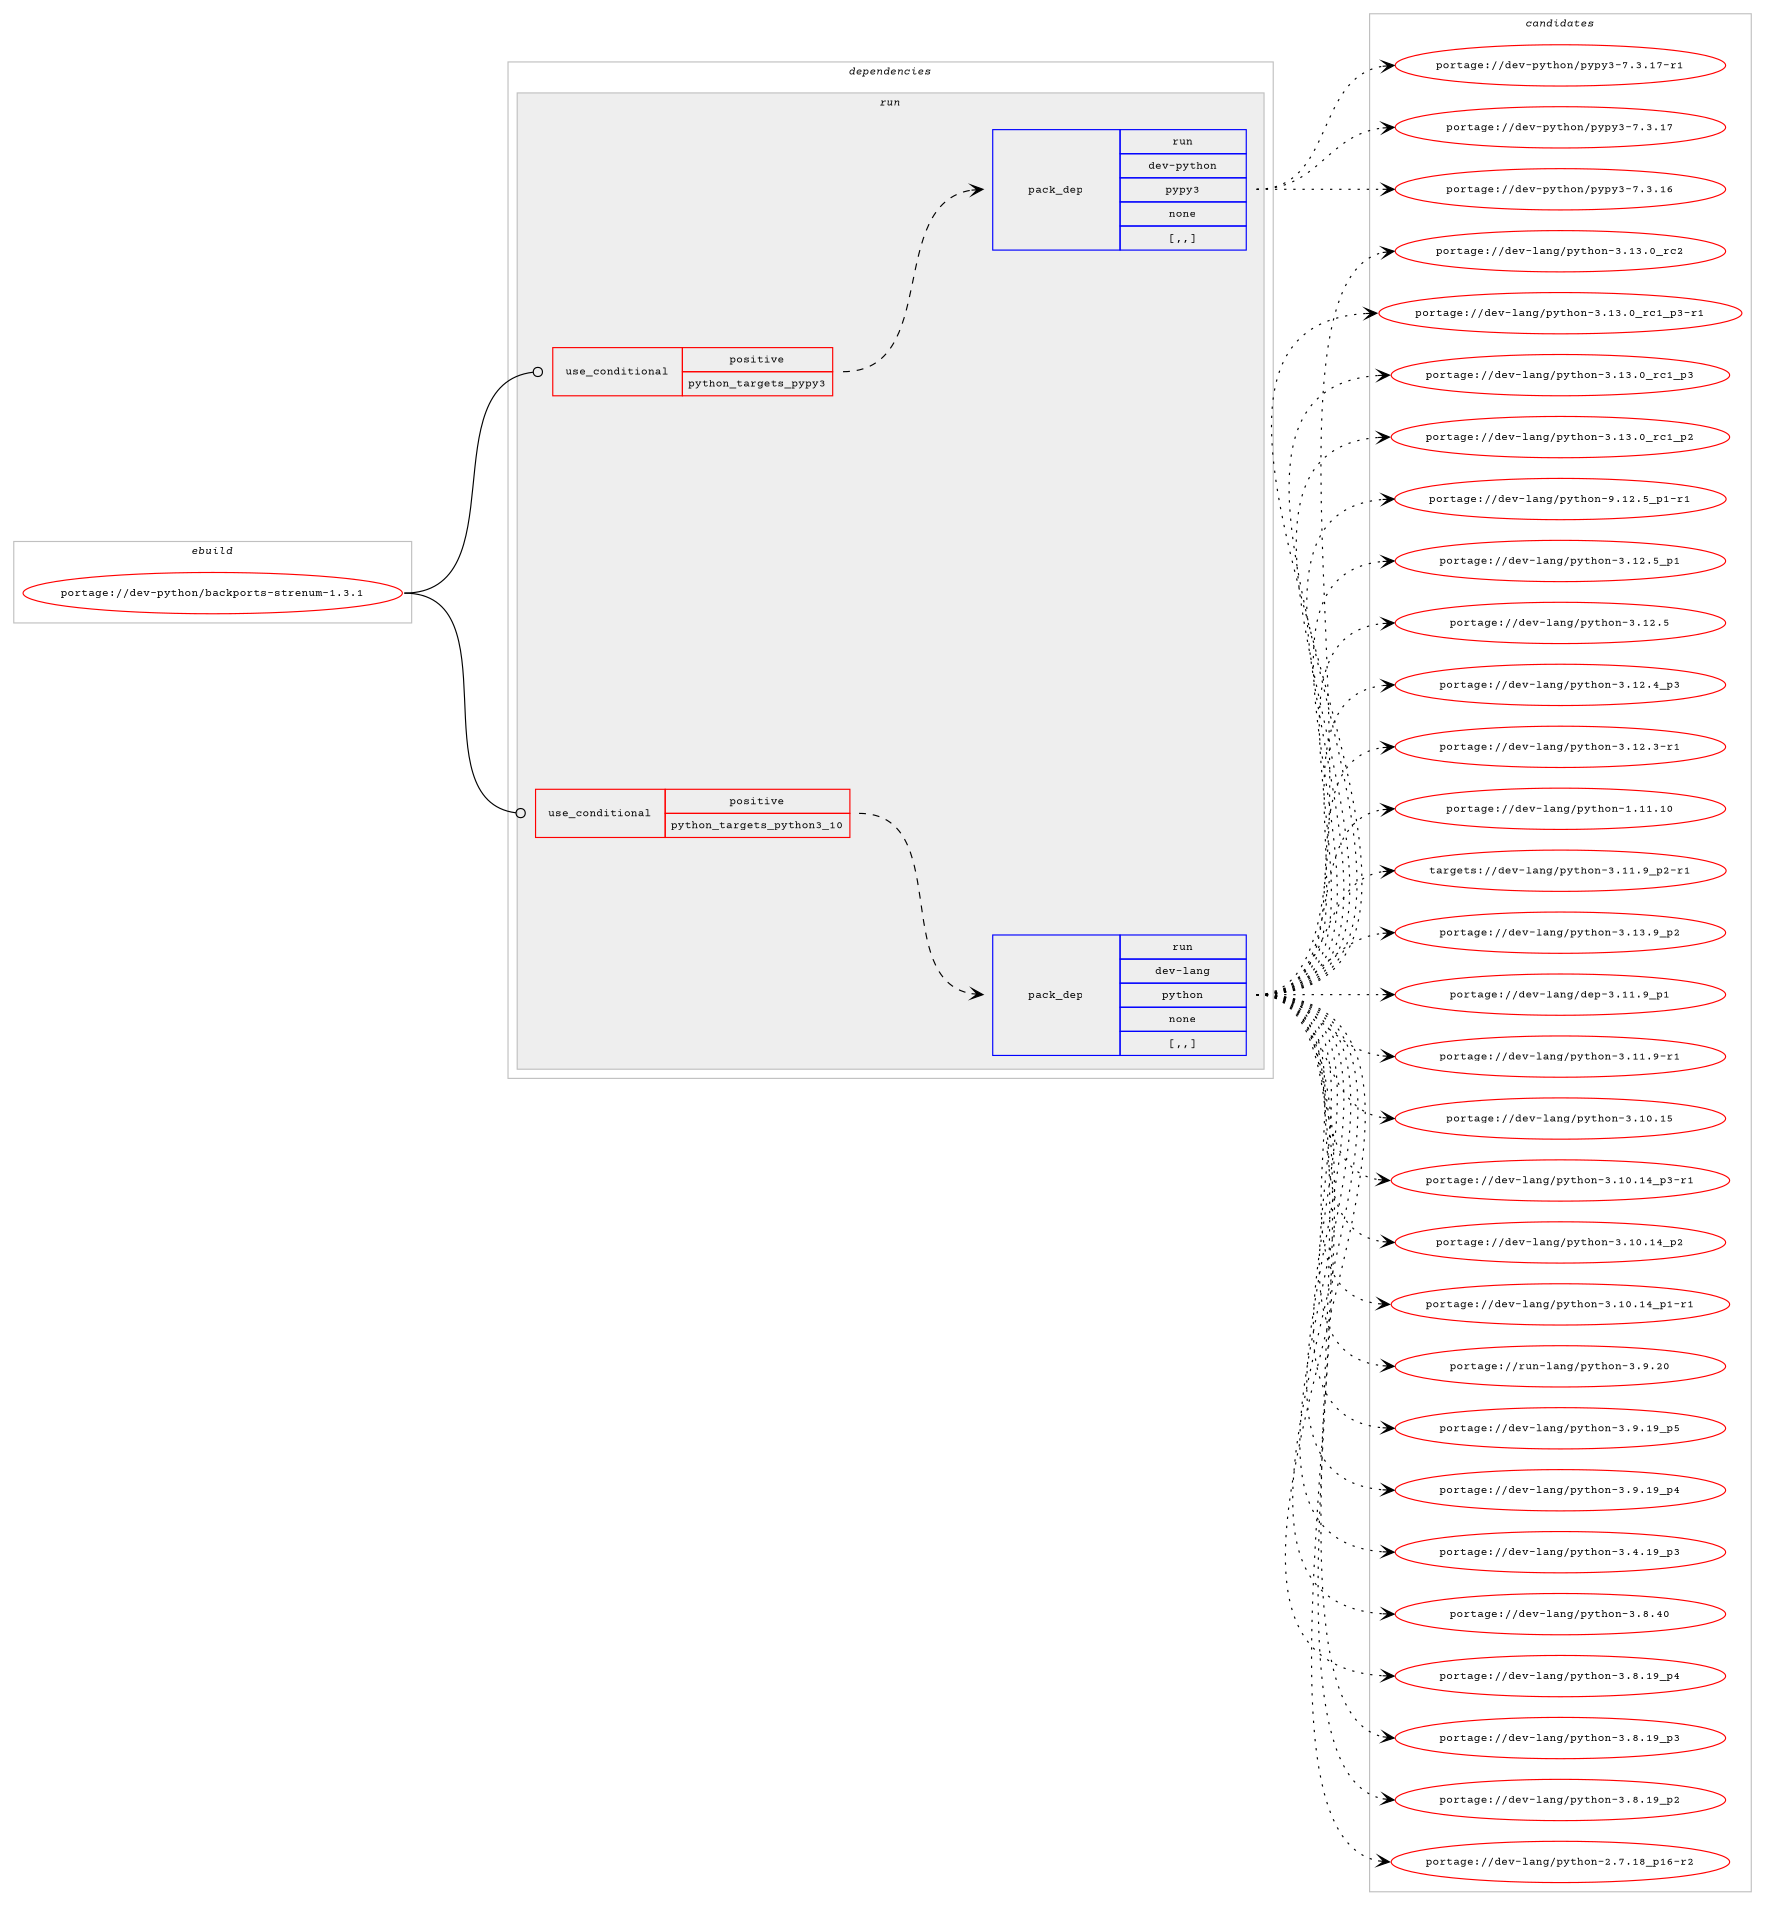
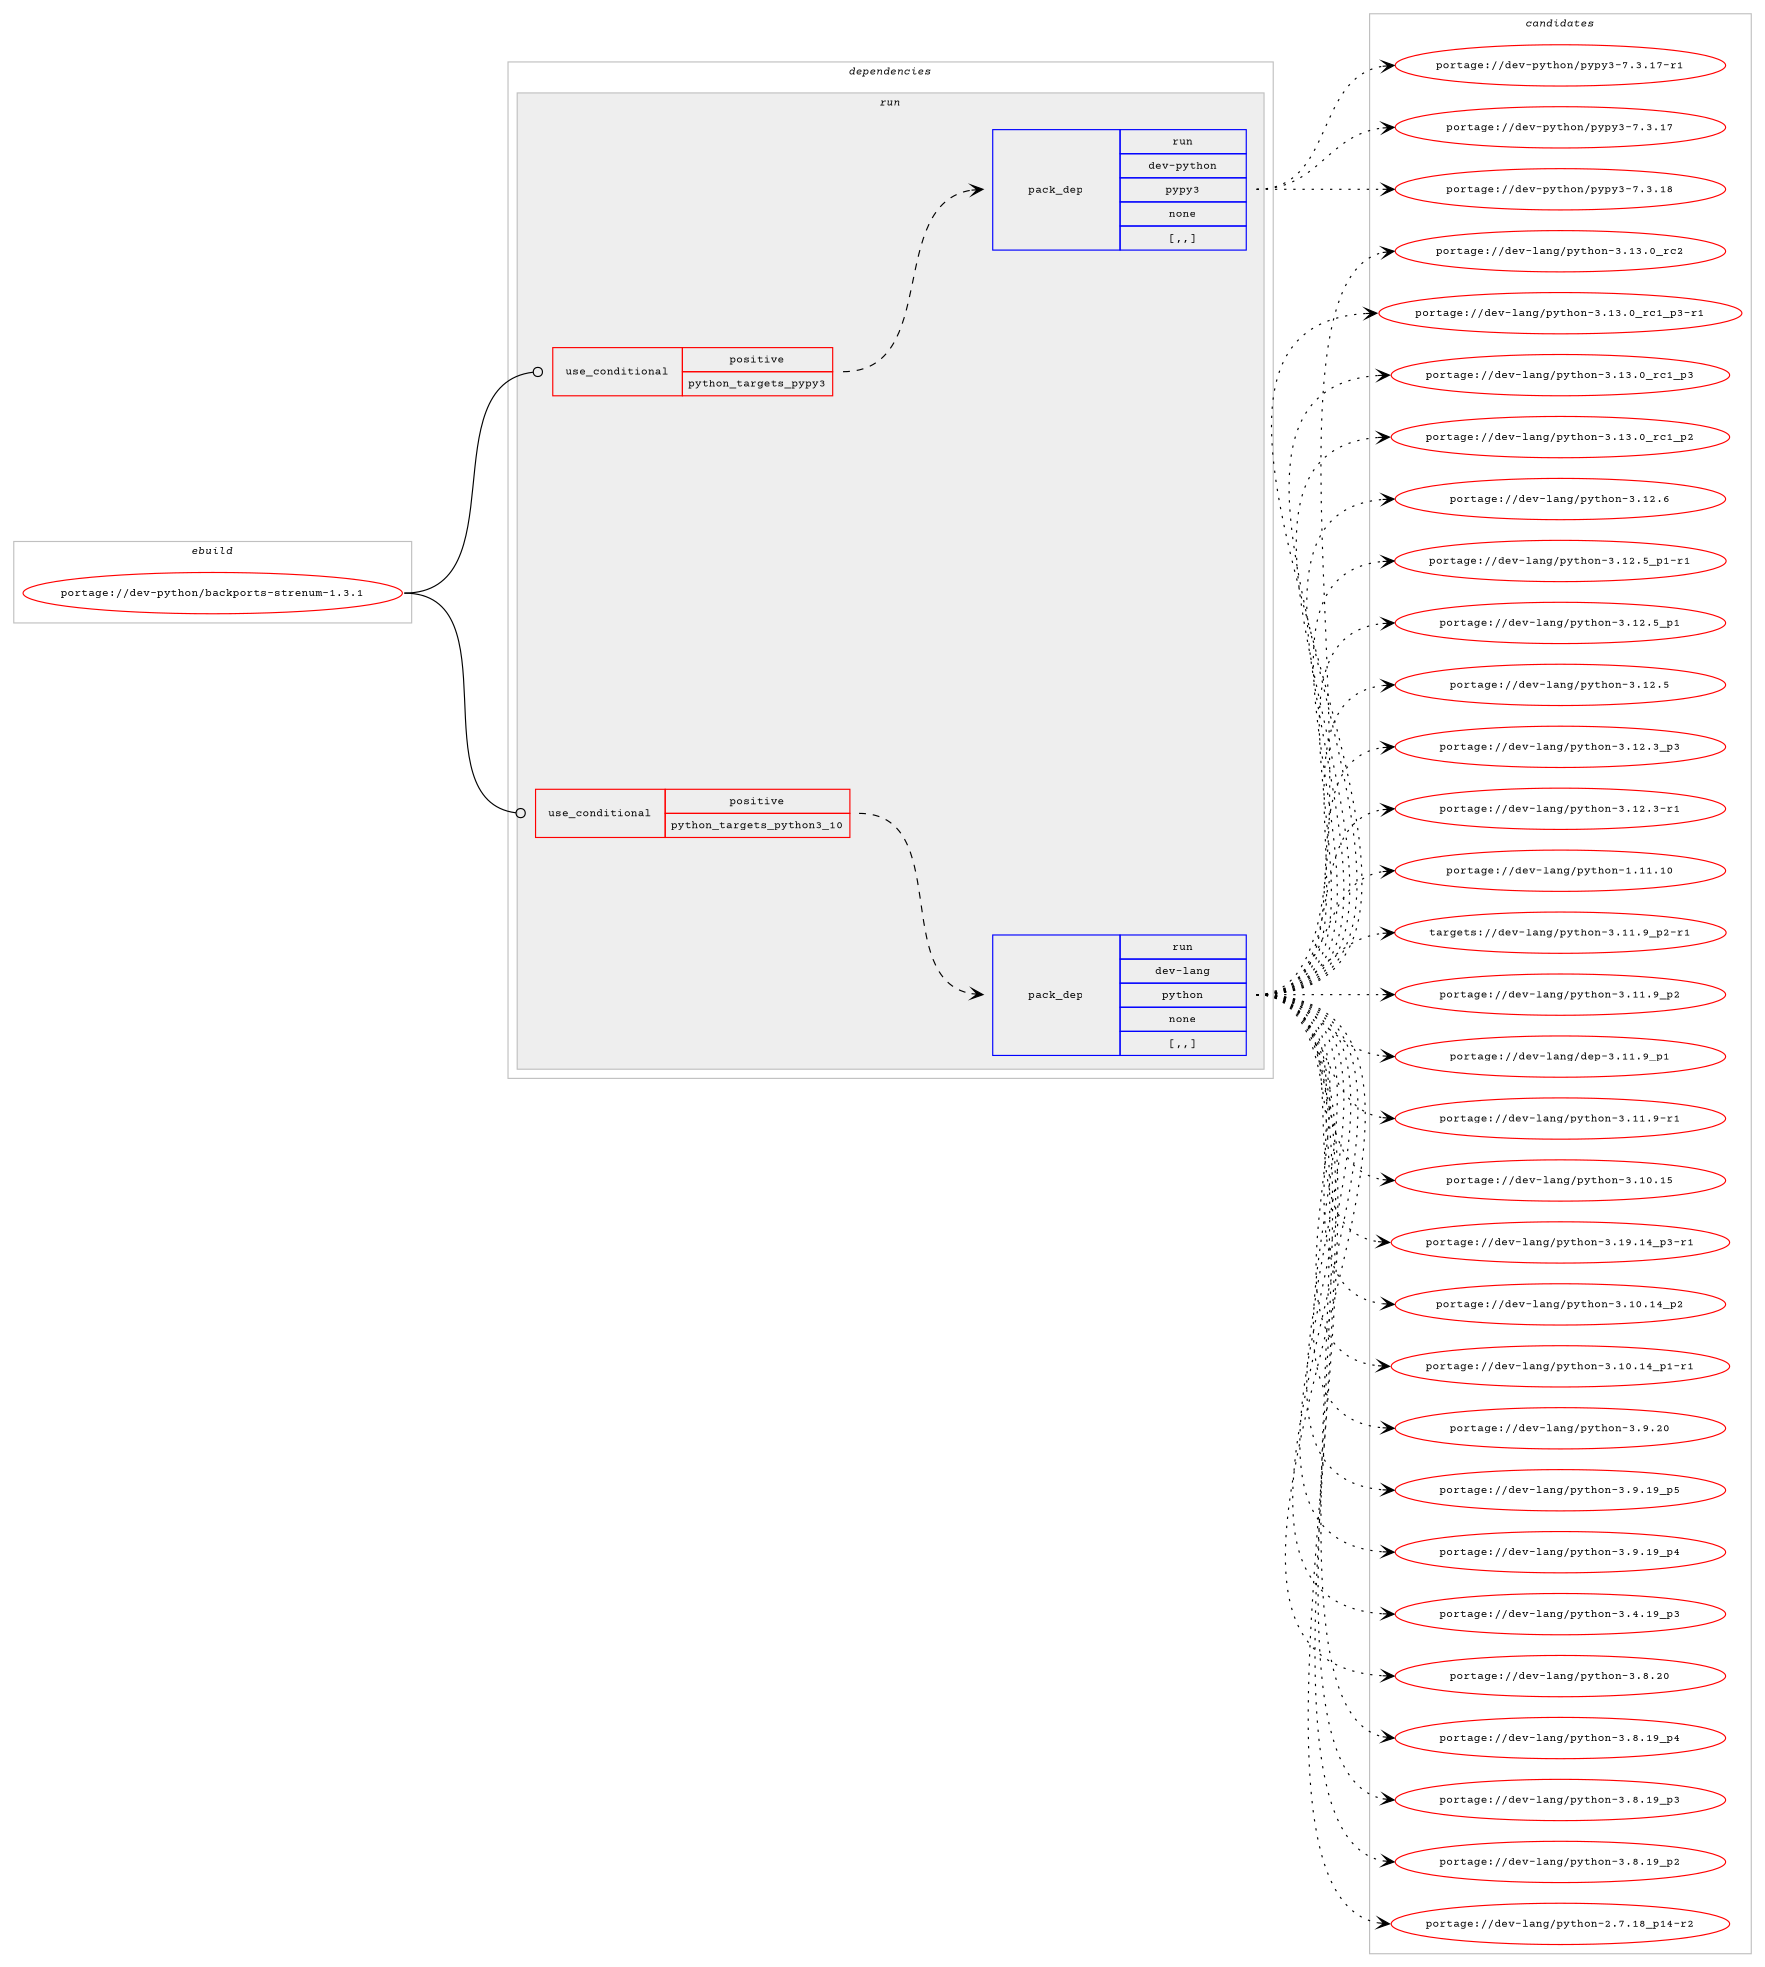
(1560, 189) -> (1560, 189)
none -> (1560, 499)
(1560, 499) -> (1560, 561)
(1560, 685) -> (1560, 747)
(1560, 933) -> (1560, 995)
(1560, 1180) -> (1560, 1242)
(1560, 1366) -> (1560, 1428)
(1560, 1614) -> (1560, 1676)
(1560, 1862) -> (1560, 1924)
